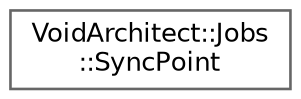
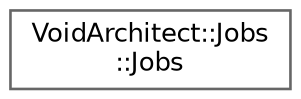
(150, 50) -> (150, 50)
